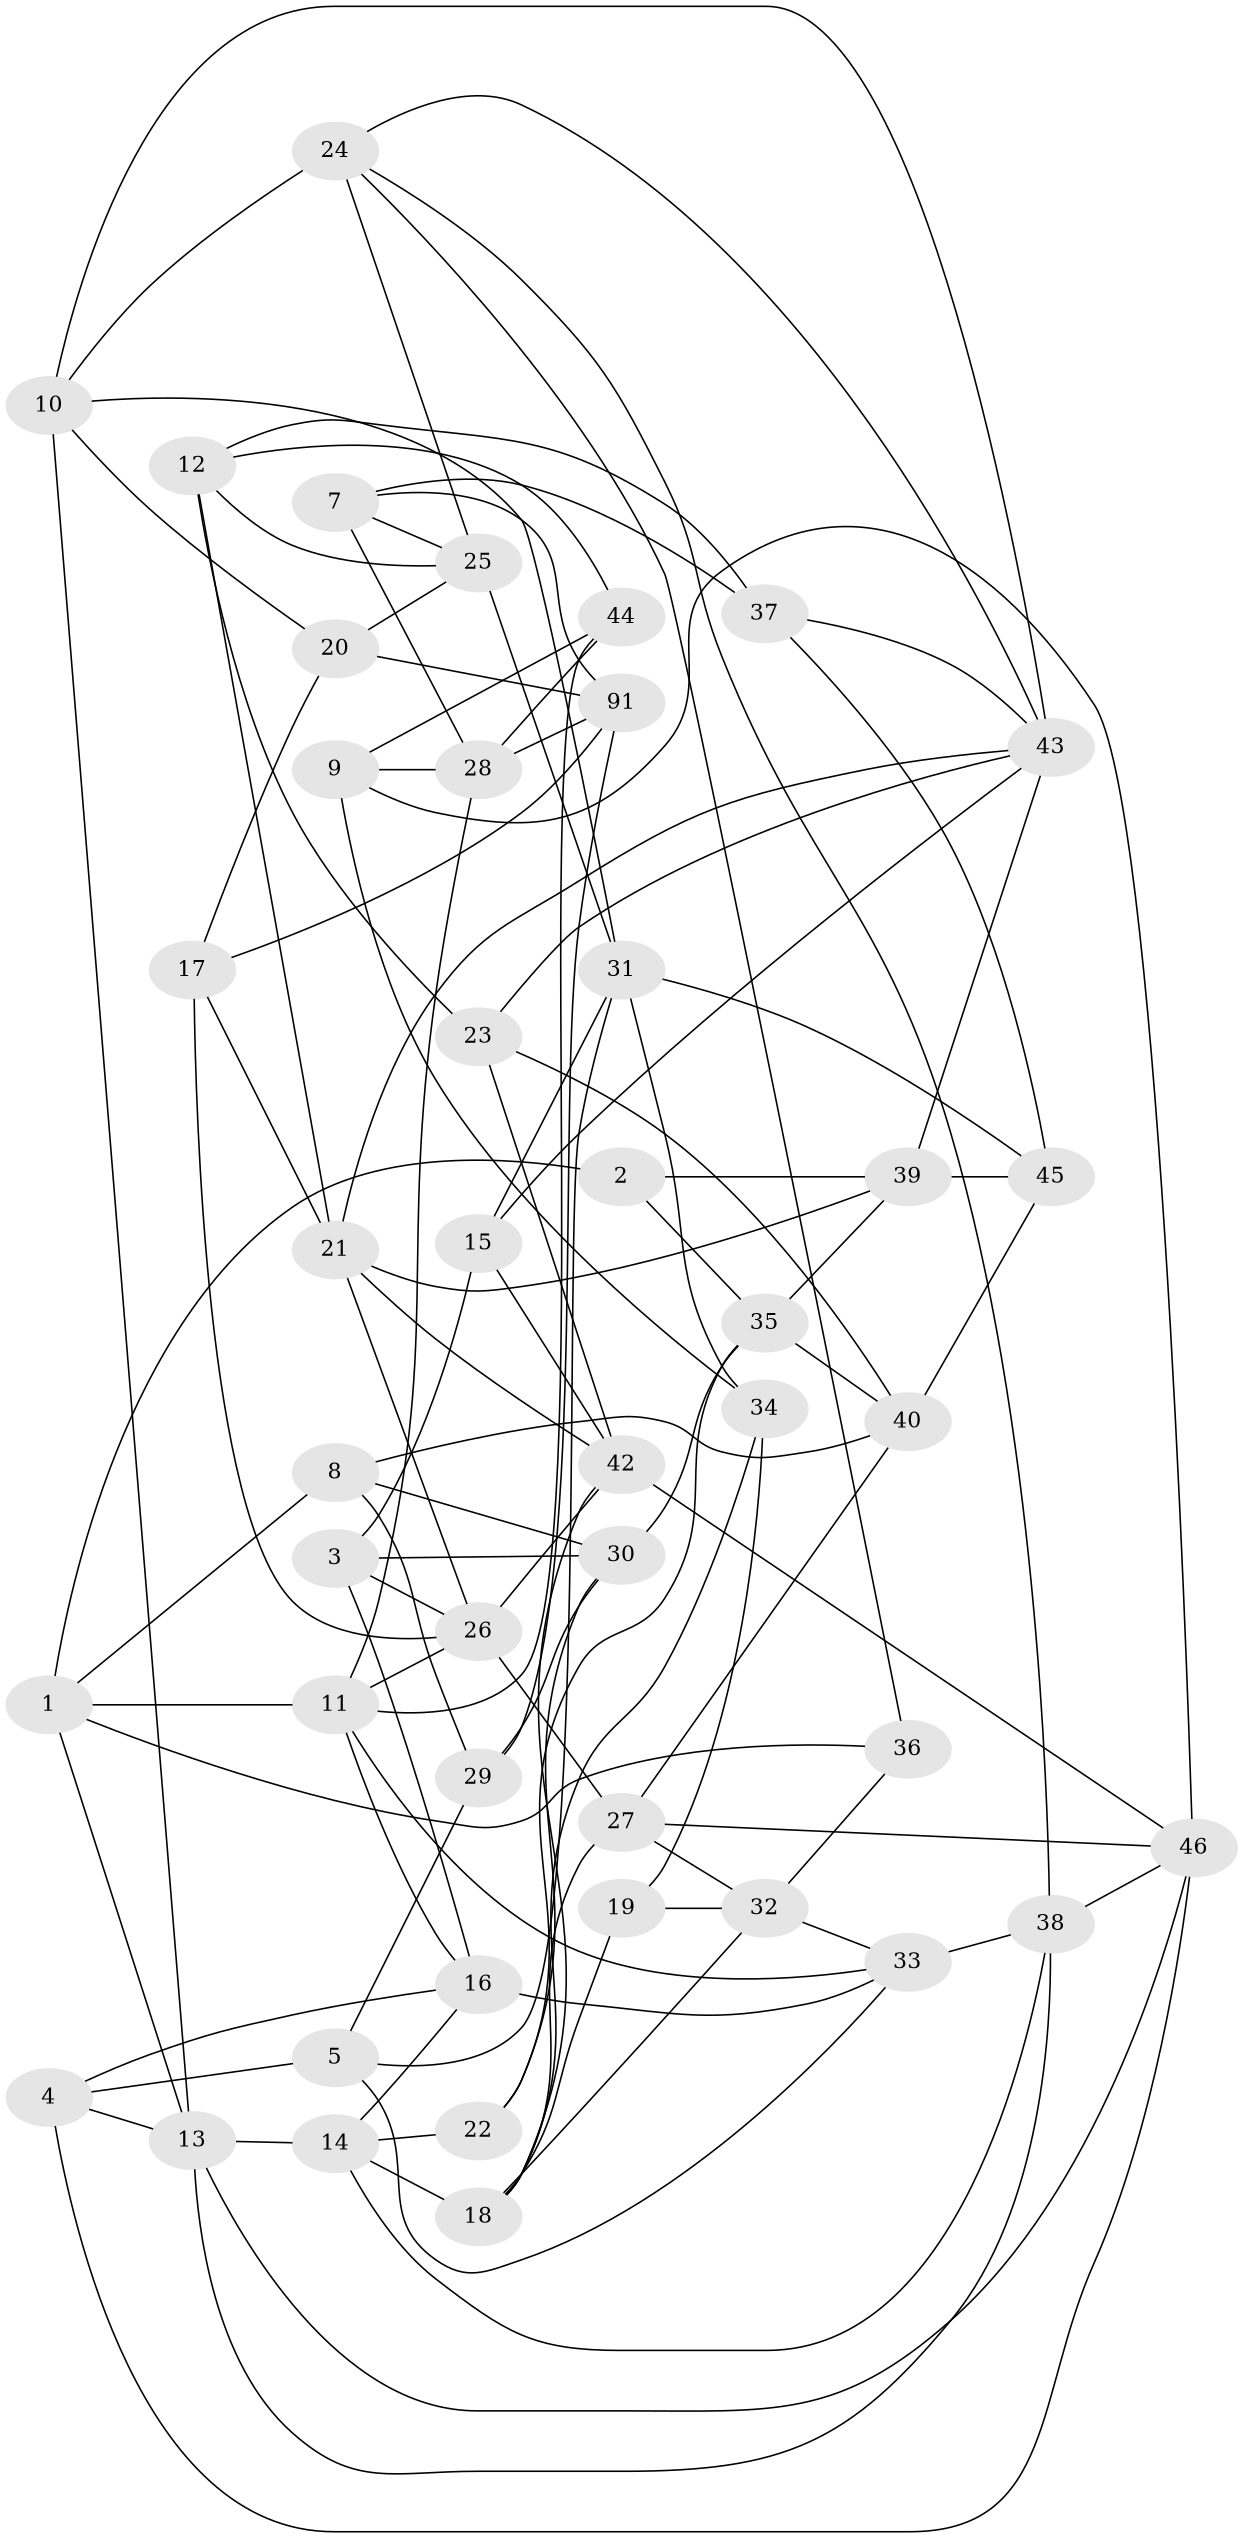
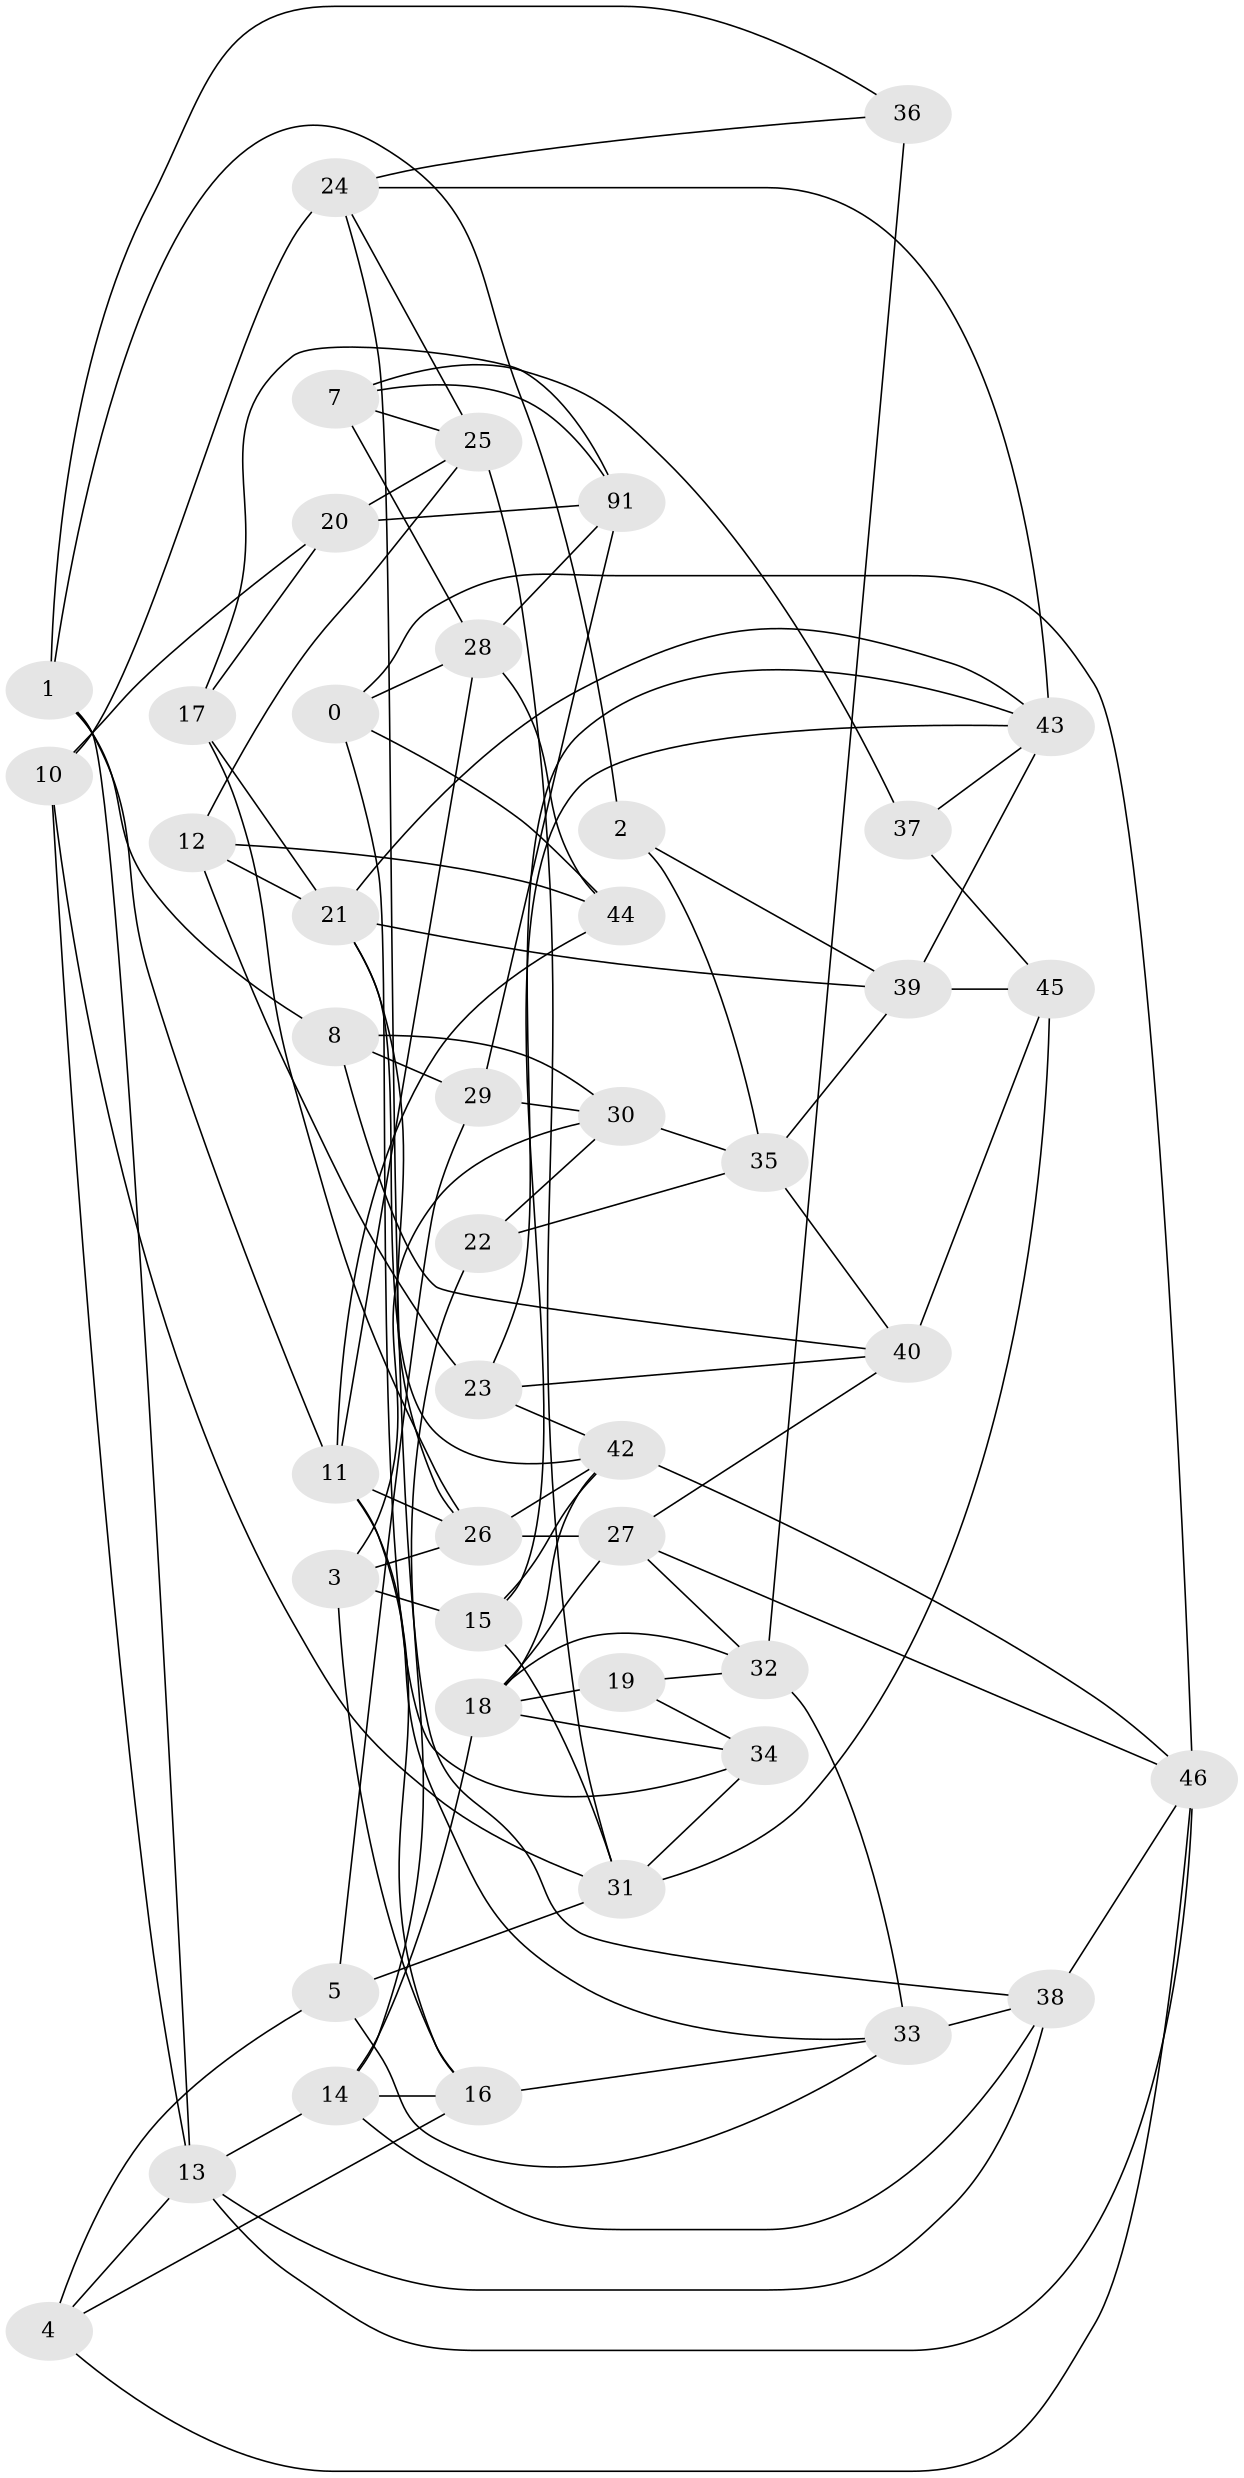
(698, 6) -> none
(509, 440) -> none
(336, 770) -> (336, 714)
